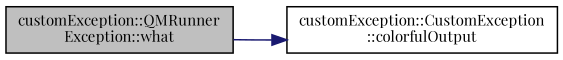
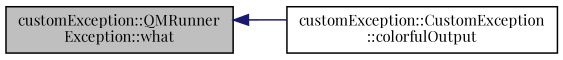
(253, 40) -> (268, 20)
